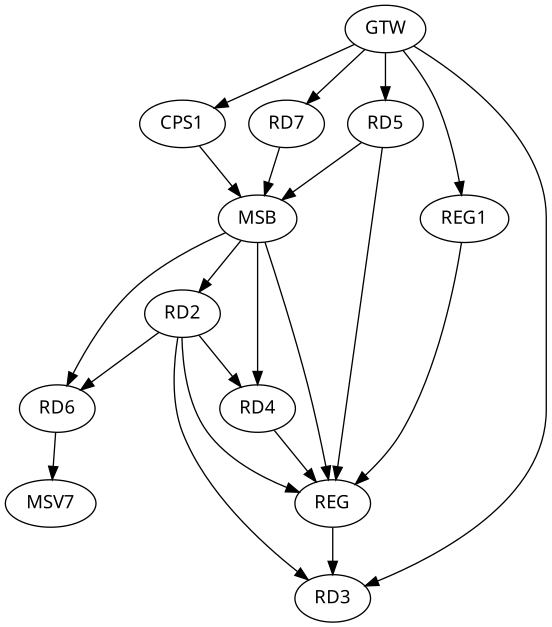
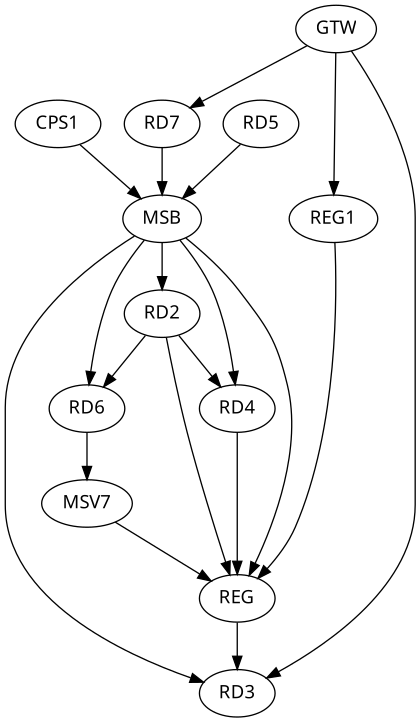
(385, 70) -> none
(291, 73) -> none
(360, 307) -> (157, 548)
(202, 471) -> (5, 479)
